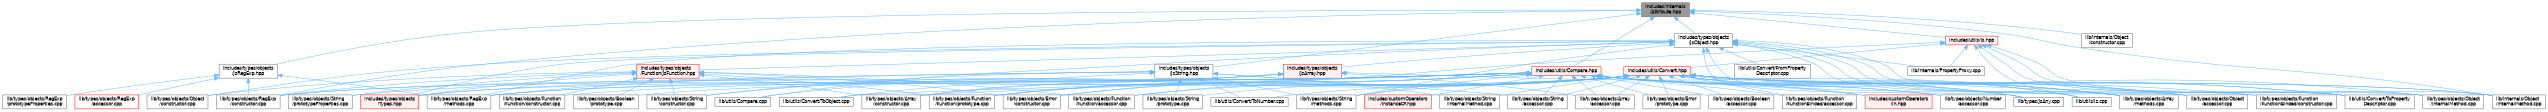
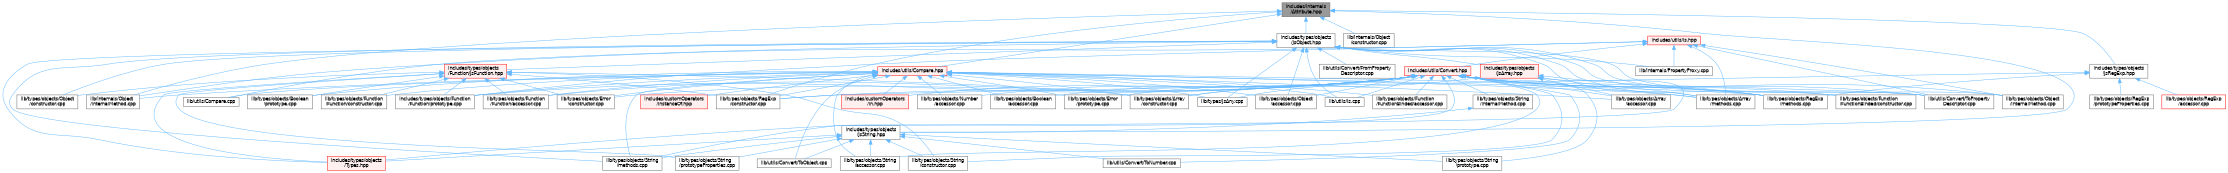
(1820, 25) -> none
(1329, 83) -> (1185, 128)
(2094, 83) -> none
(962, 102) -> (435, 102)
